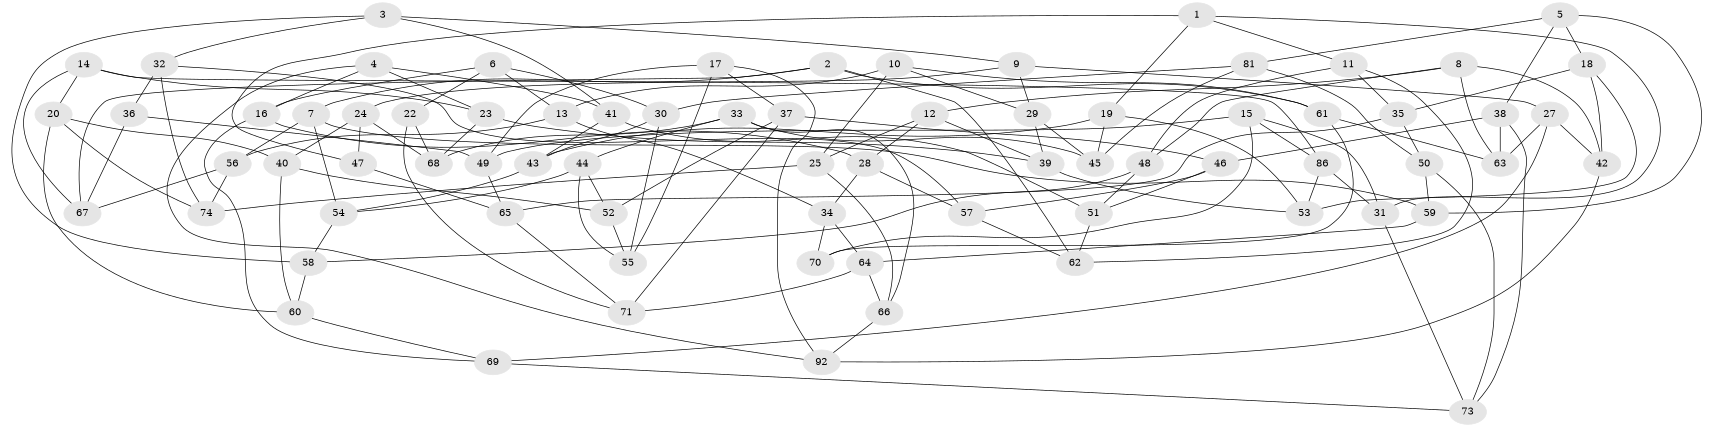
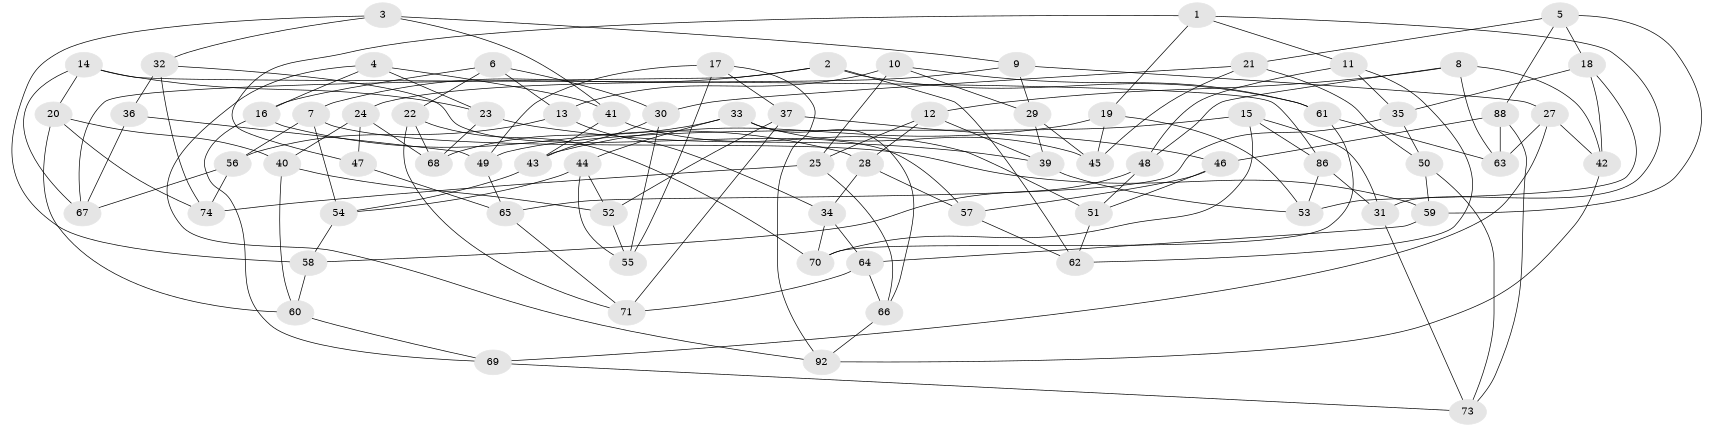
(1249, 65) -> (1249, 65)
(1500, 114) -> (1500, 114)
none -> (624, 158)
